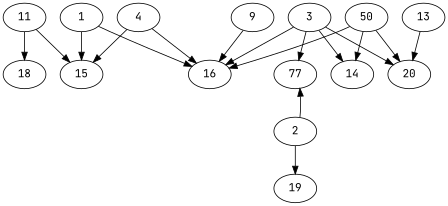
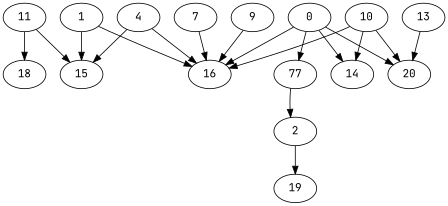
none -> (196, 17)
(310, 17) -> (310, 17)
(367, 17) -> (367, 17)
(301, 107) -> (290, 99)
